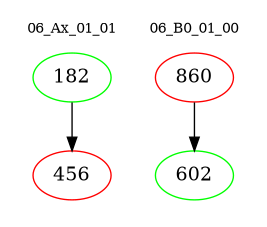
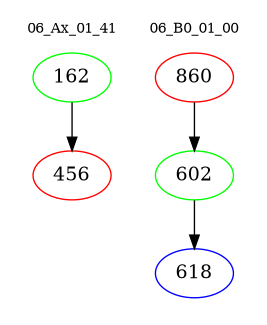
(72, 29) -> (72, 29)
(72, 78) -> (72, 78)
none -> (194, 273)
